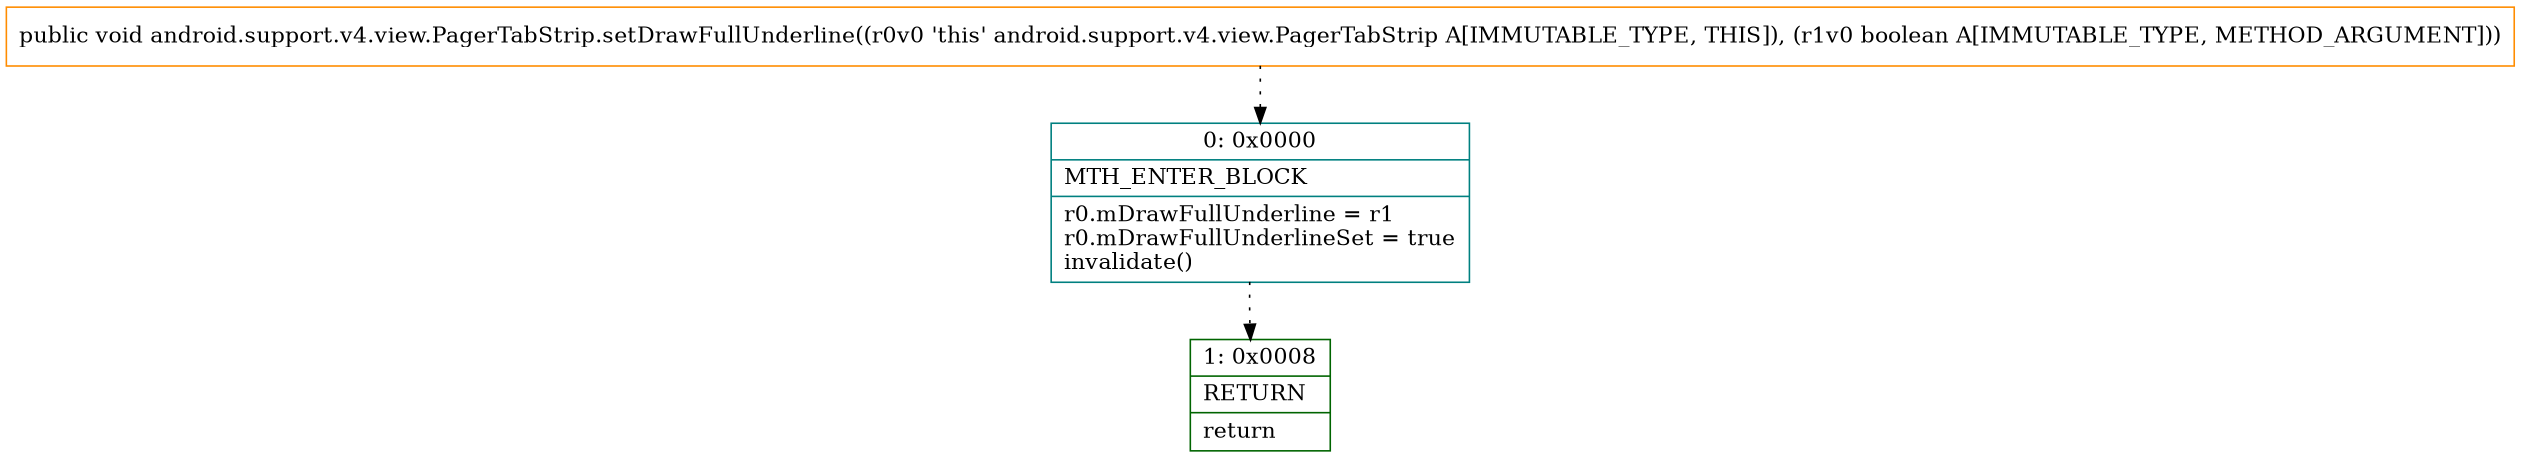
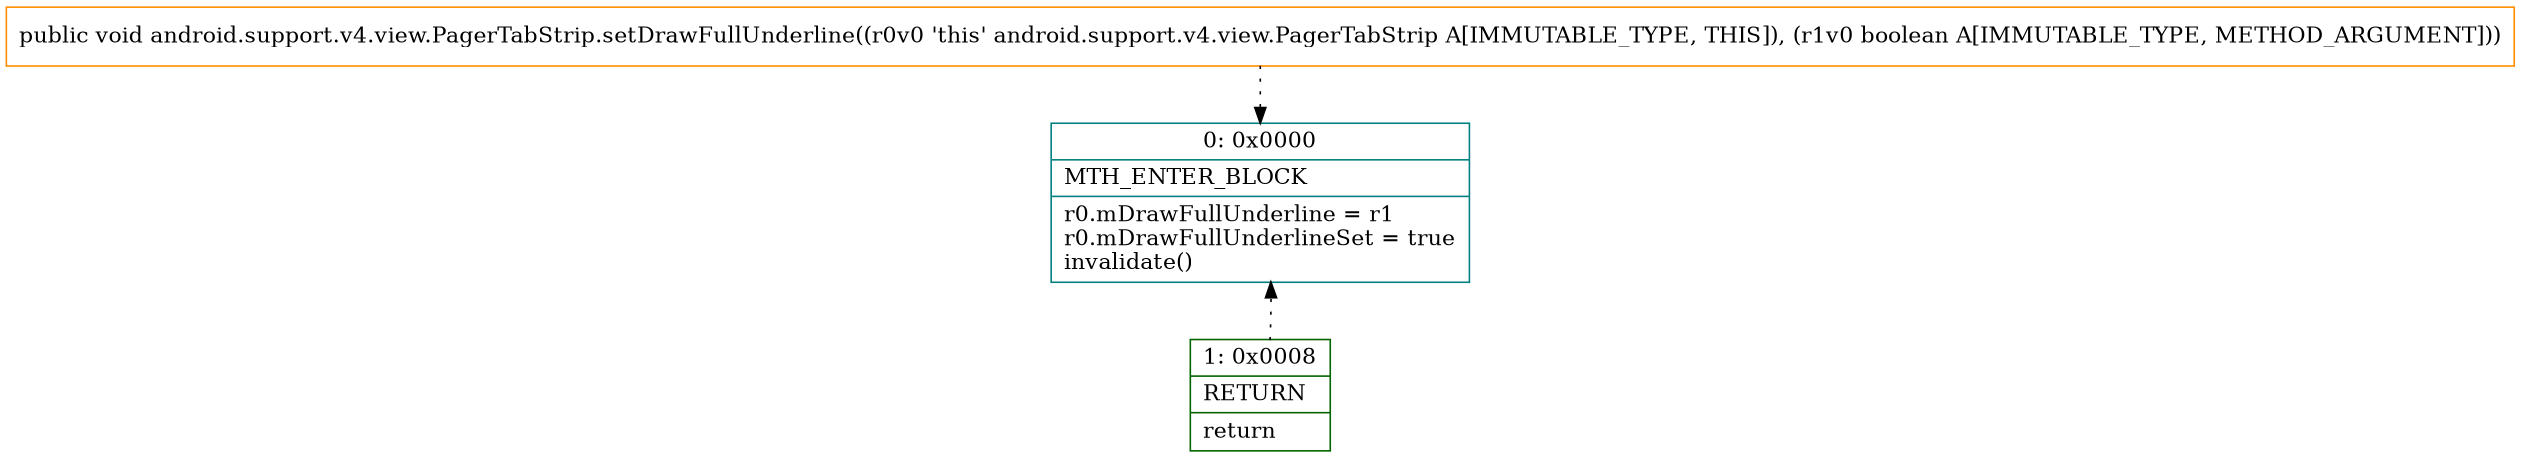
(1250, 303) -> (1271, 319)
